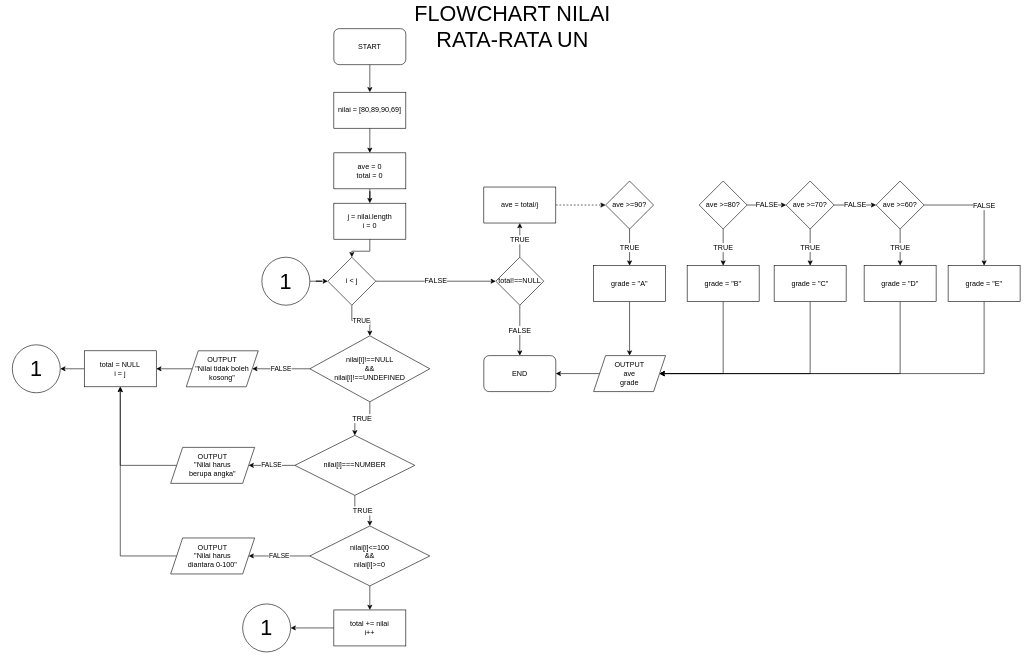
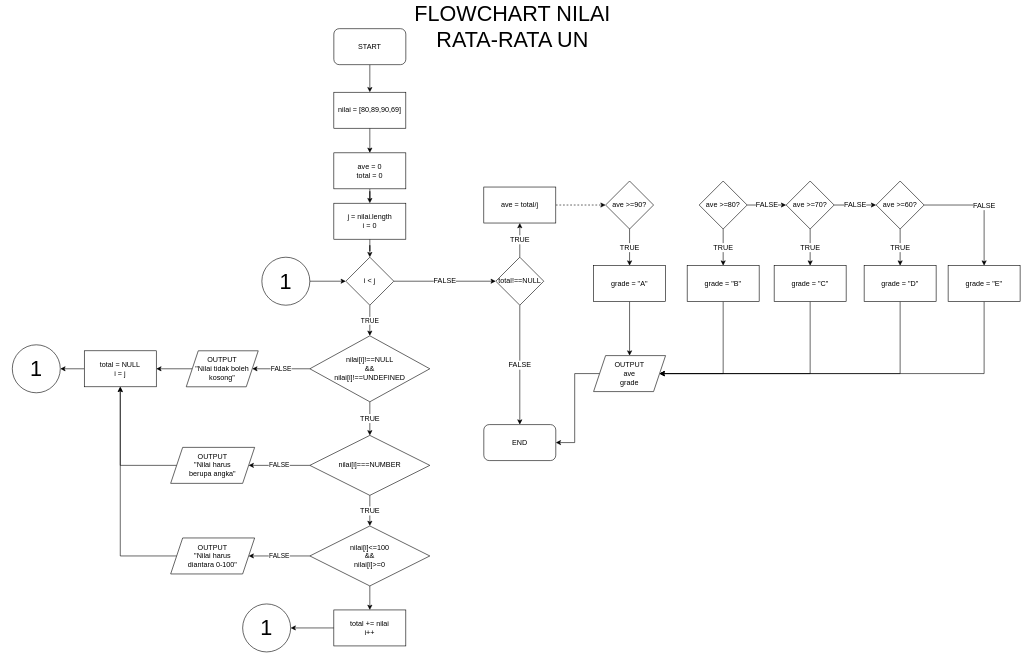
(352, 281) -> (370, 281)
(520, 374) -> (520, 443)
(355, 465) -> (370, 465)
